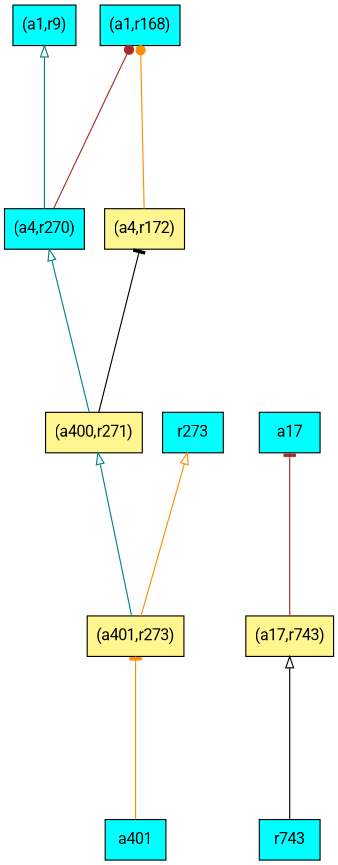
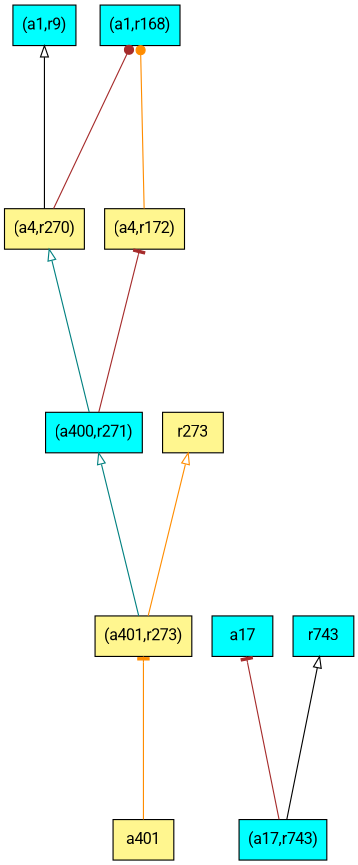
(44, 133) -> (44, 133)
(44, 229) -> (44, 229)
(119, 334) -> (119, 334)
(94, 433) -> (94, 433)
(193, 433) -> (193, 433)
(290, 636) -> (283, 840)
(290, 744) -> (302, 744)
(136, 840) -> (143, 840)
